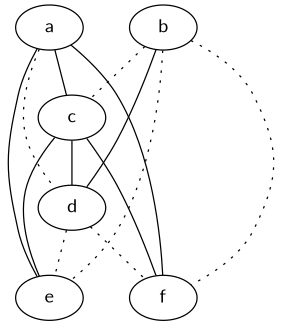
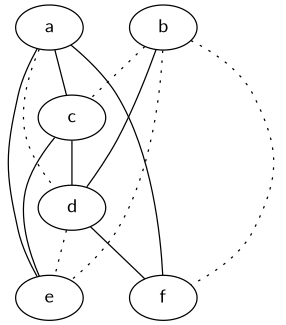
(123, 197) -> none
(118, 253) -> (118, 253)
